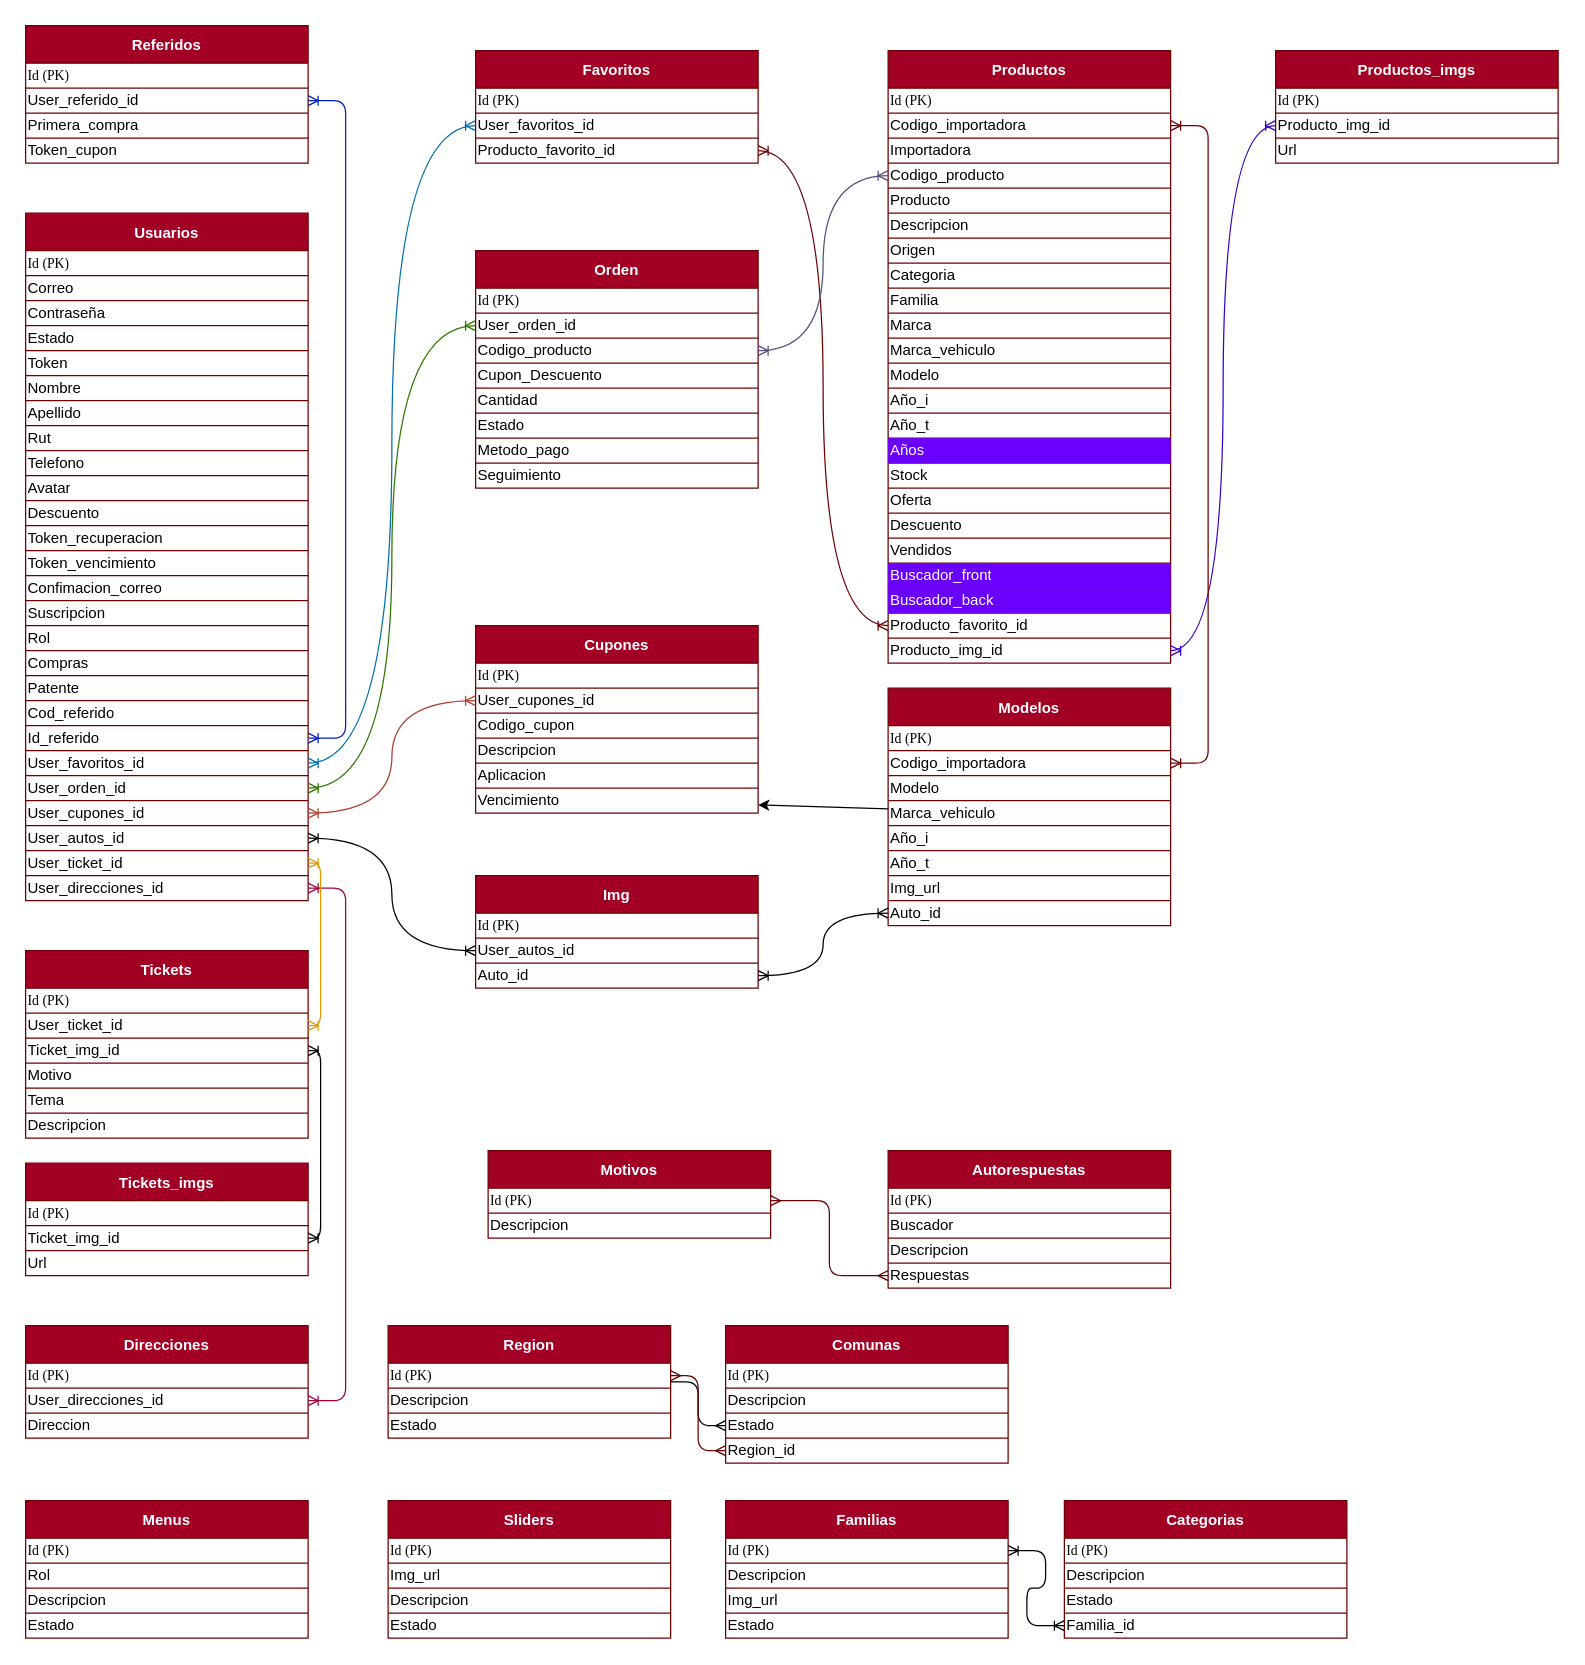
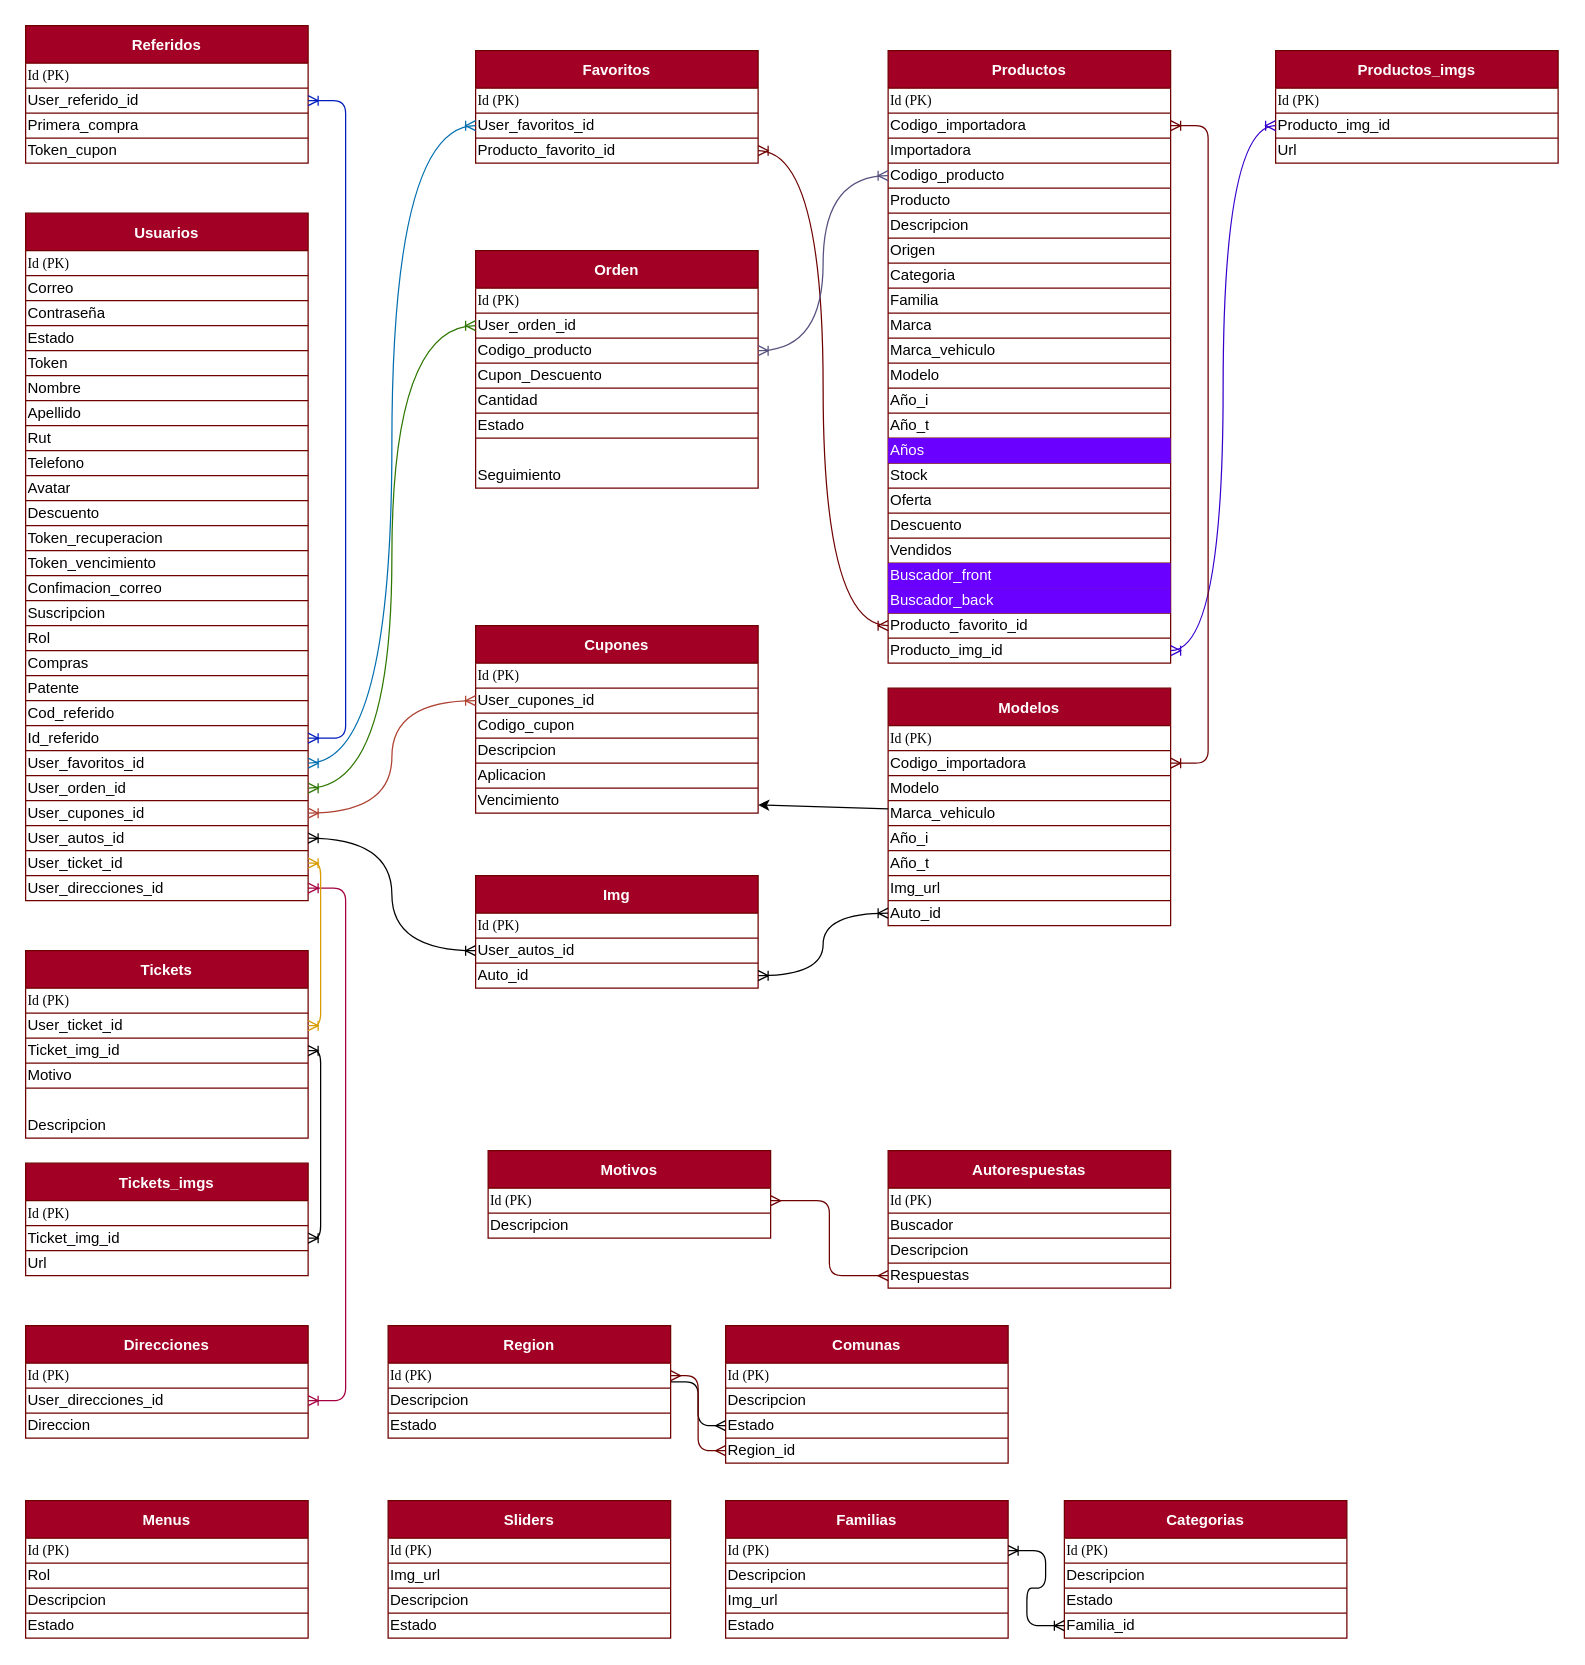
(617, 451) -> none
(167, 1101) -> none
